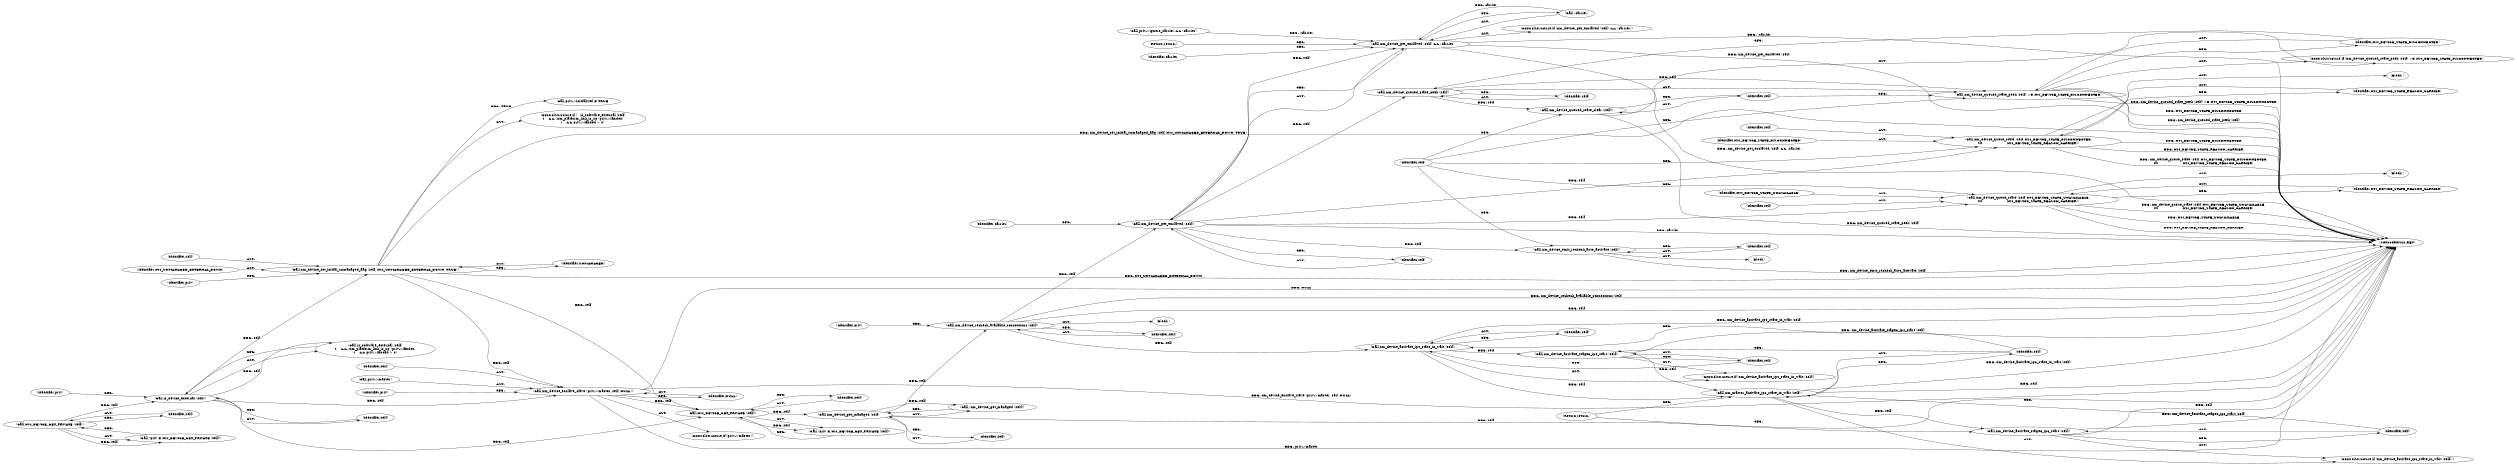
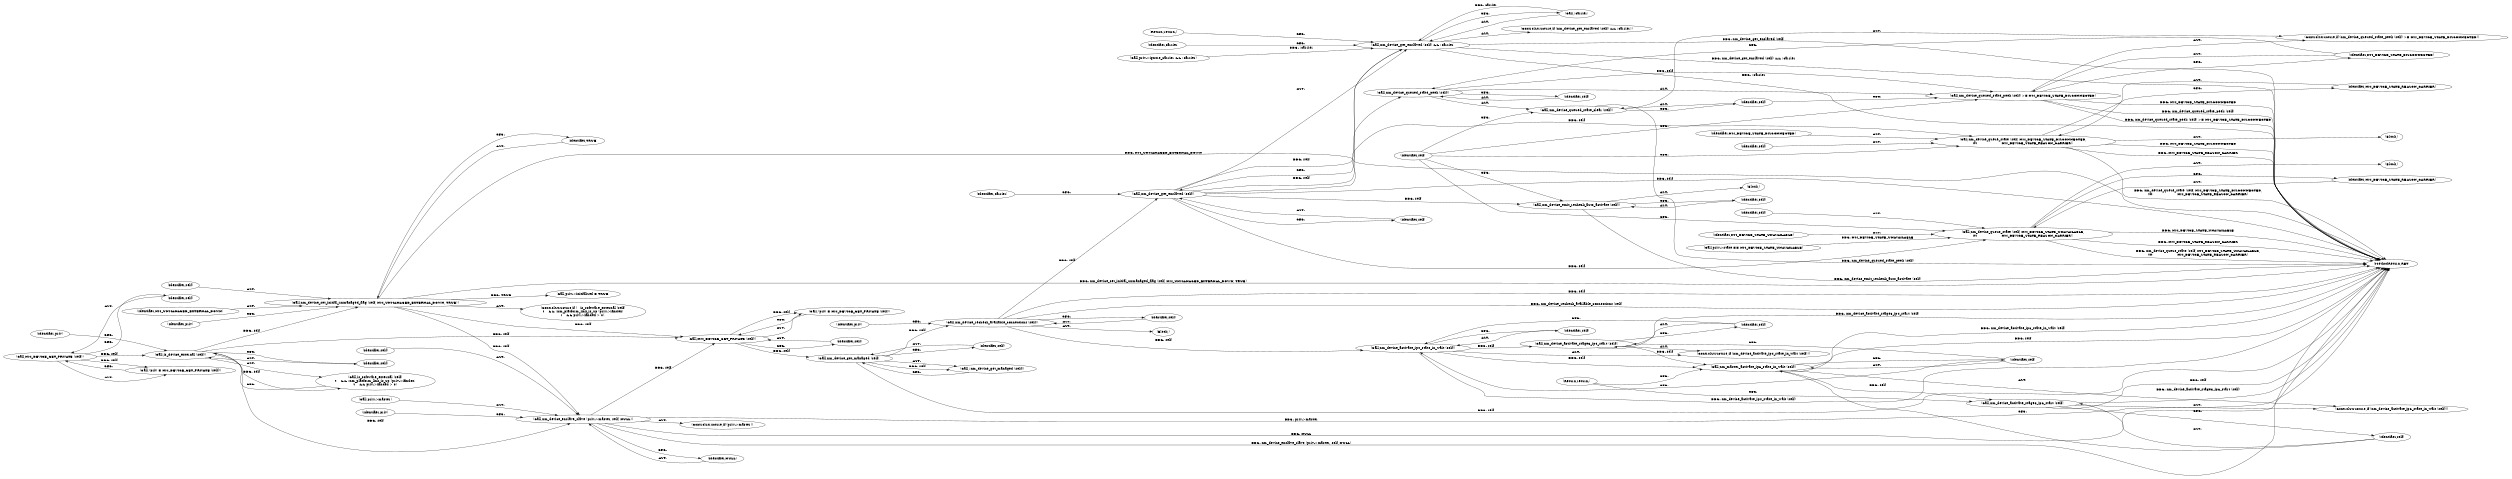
(1486, 103) -> (1486, 103)
(1668, 231) -> (1665, 179)
none -> (1754, 248)
(583, 264) -> (583, 141)
